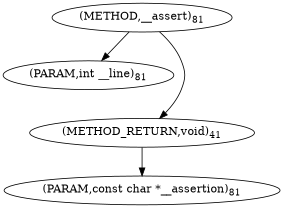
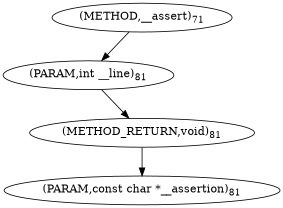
(198, 16) -> (198, 16)
(184, 71) -> (112, 101)
(216, 132) -> (216, 132)
